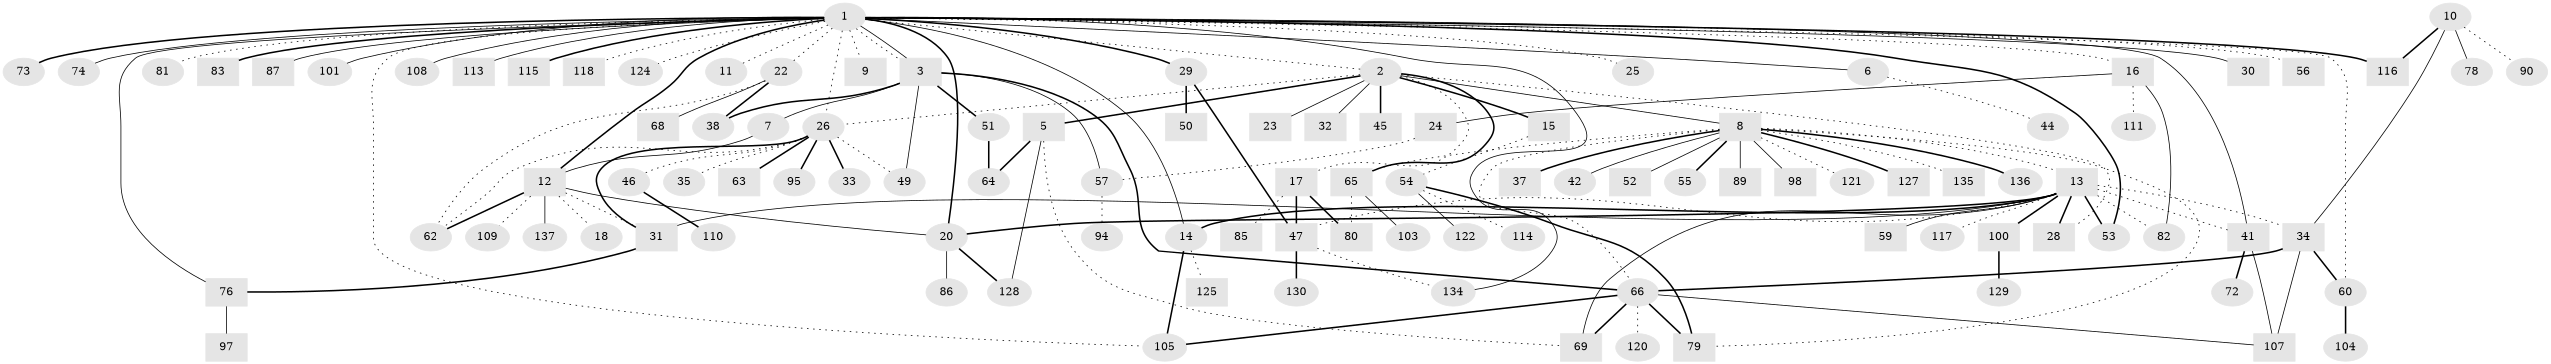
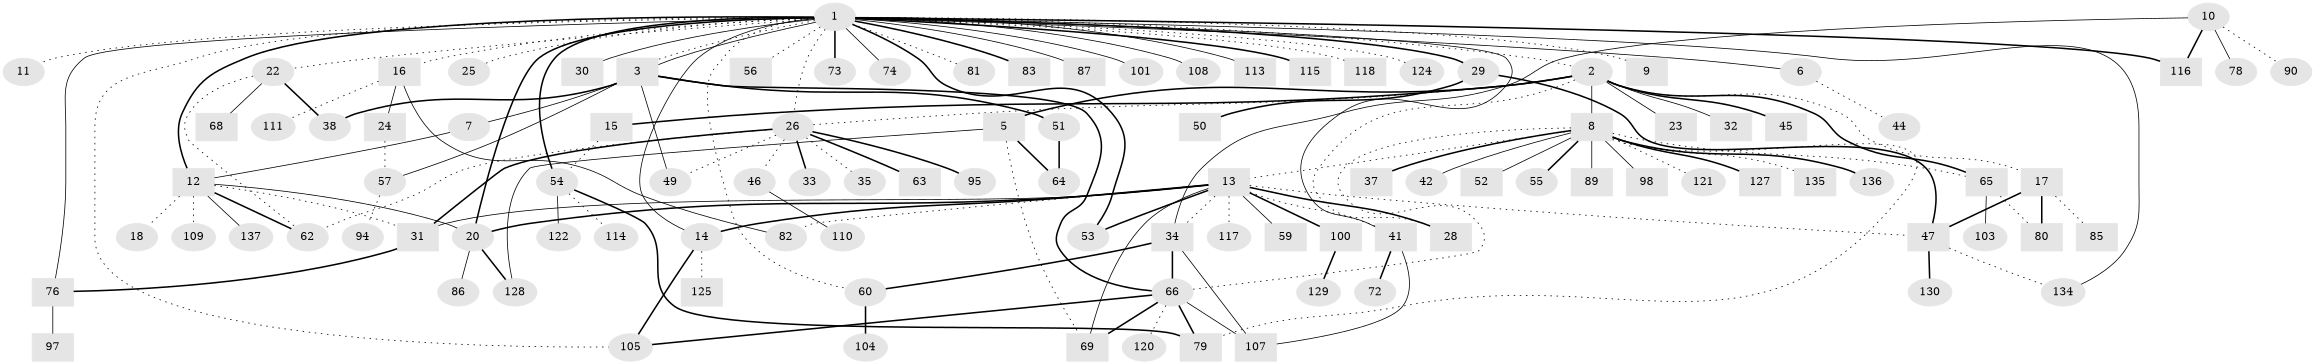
none -> (562, 53)
(675, 212) -> (798, 209)
